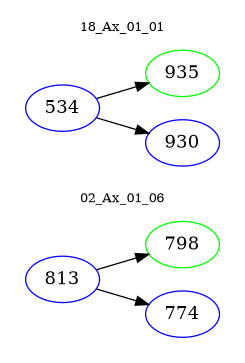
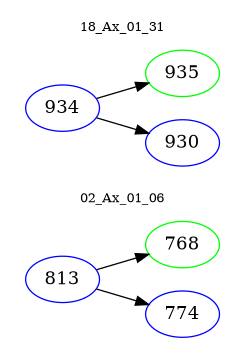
(123, 28) -> (123, 28)
(63, 108) -> (63, 108)
(183, 245) -> (183, 245)
